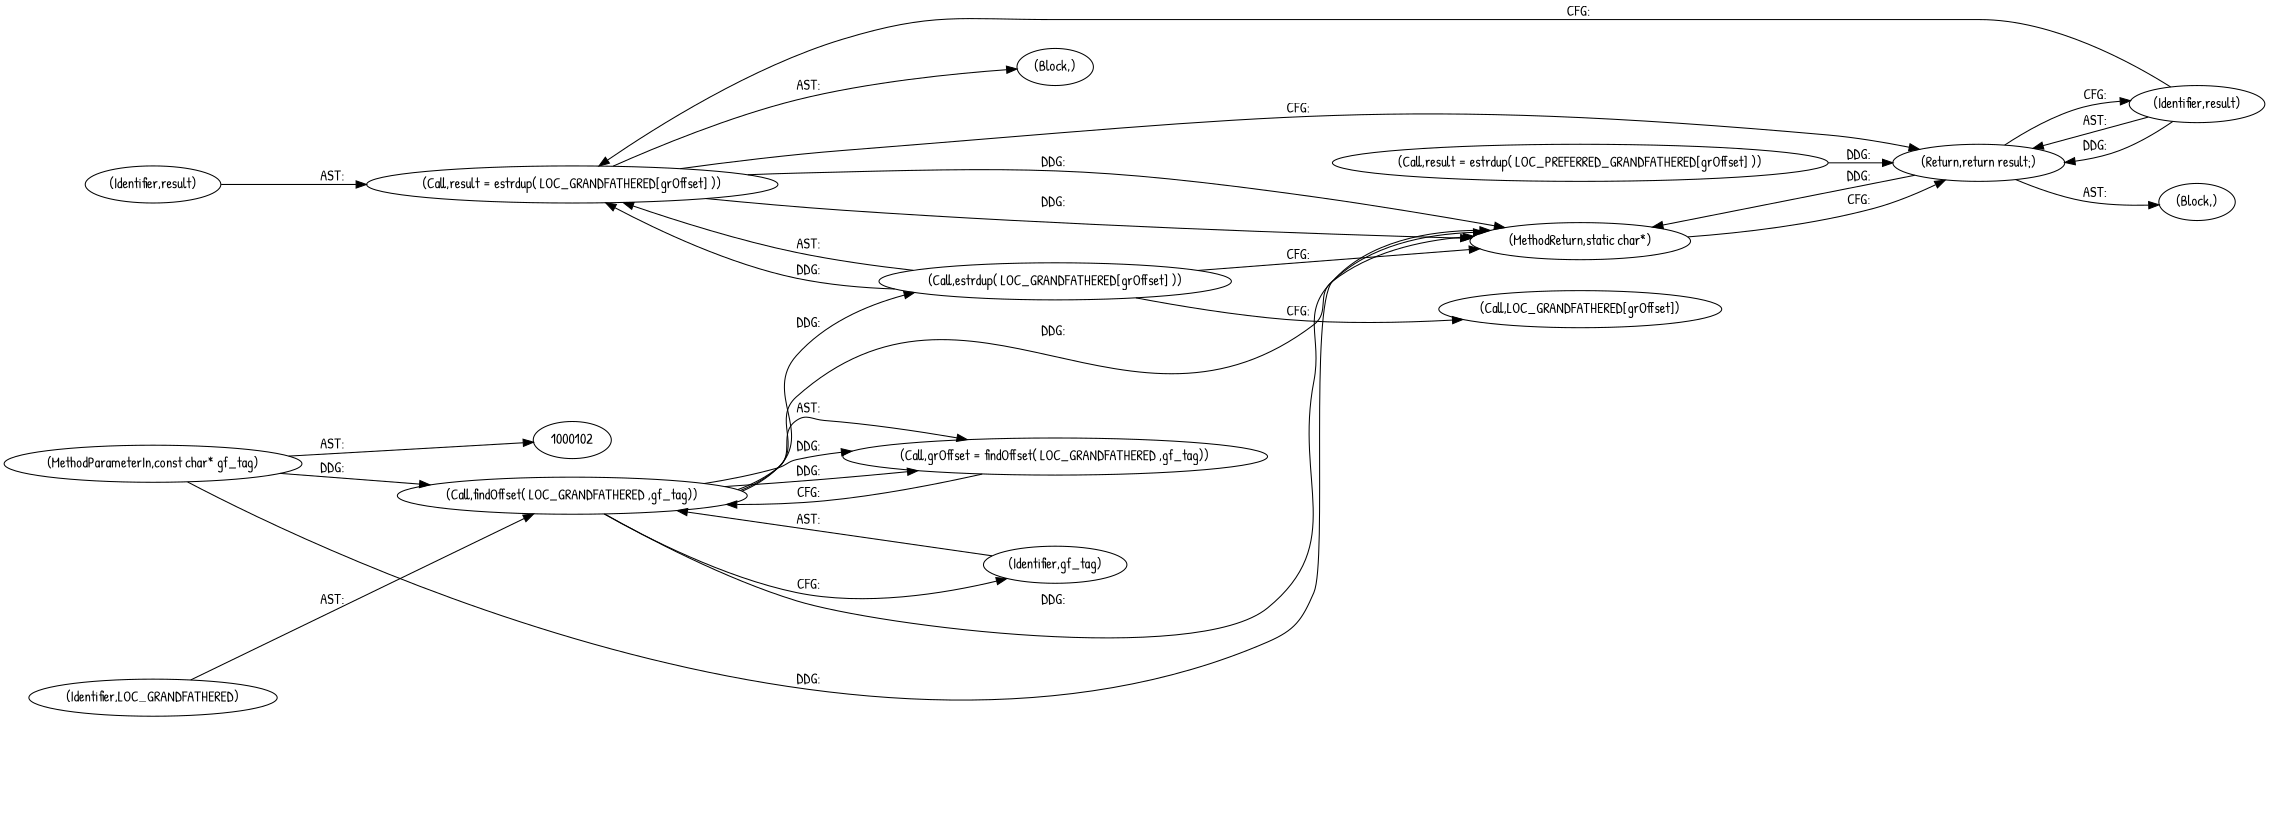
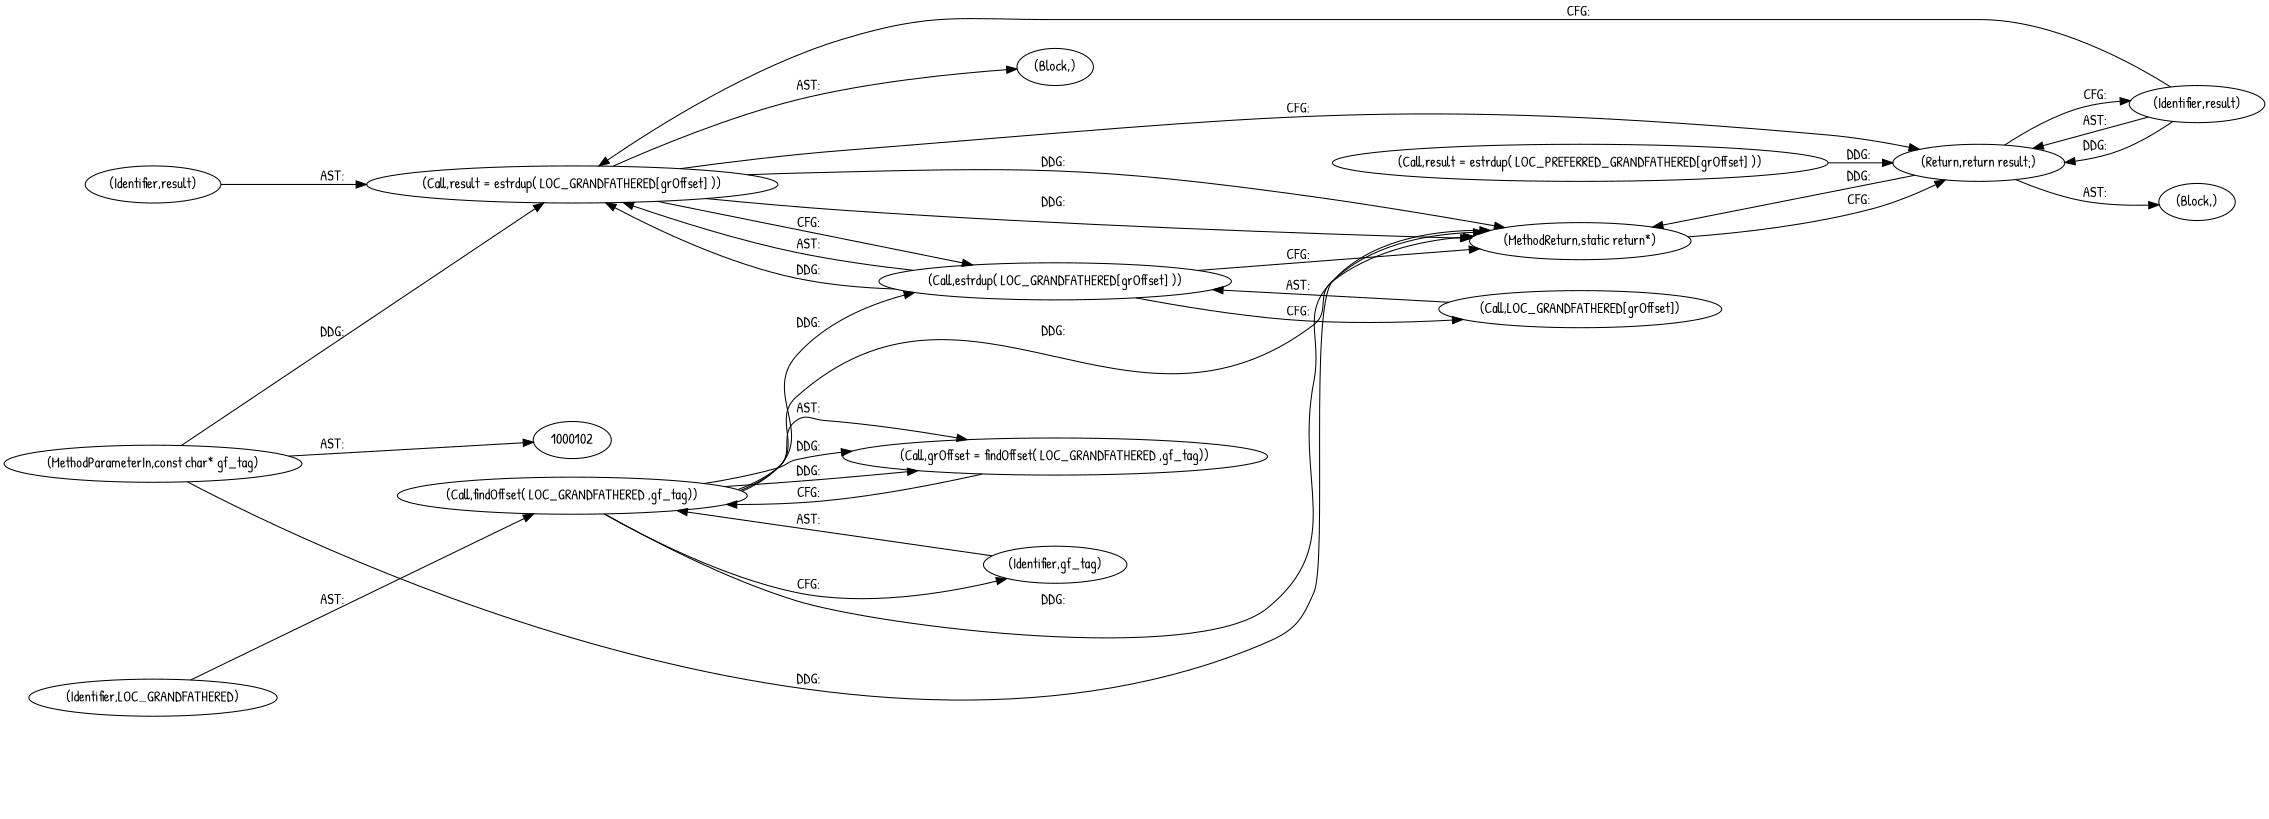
none -> (810, 232)
(1580, 241) -> (1580, 241)
none -> (1336, 296)
(350, 479) -> (358, 327)
